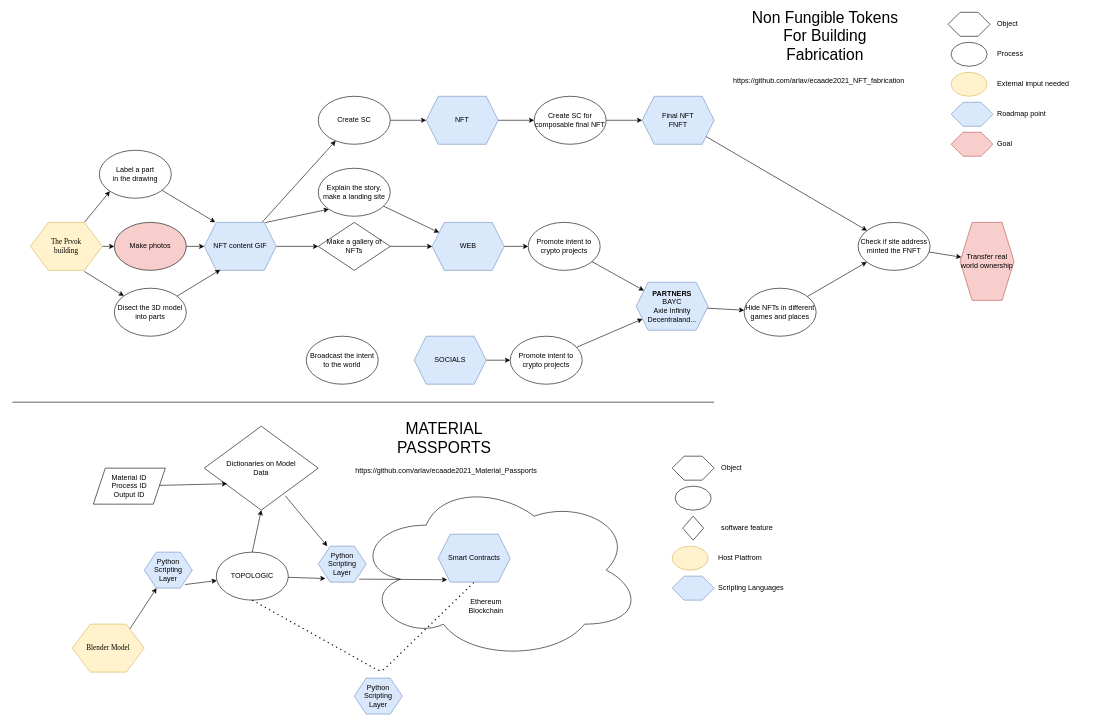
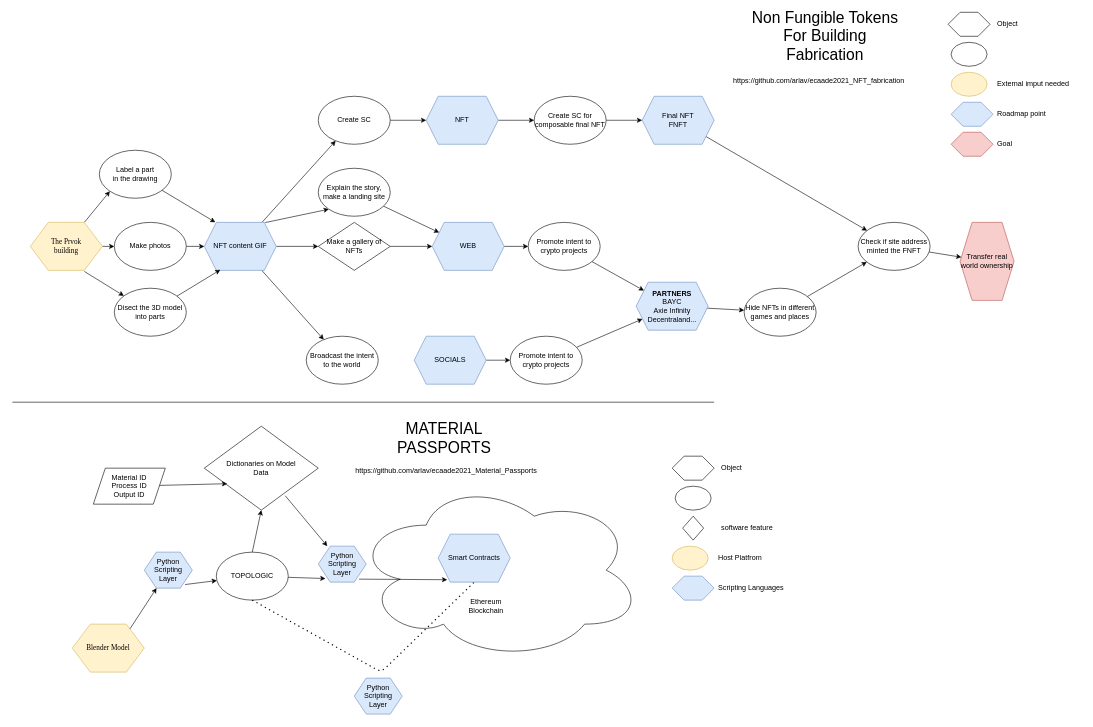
(1014, 54) -> none
(150, 246) -> (150, 246)
none -> (292, 304)
